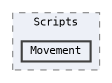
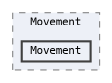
(56, 23) -> (56, 23)
